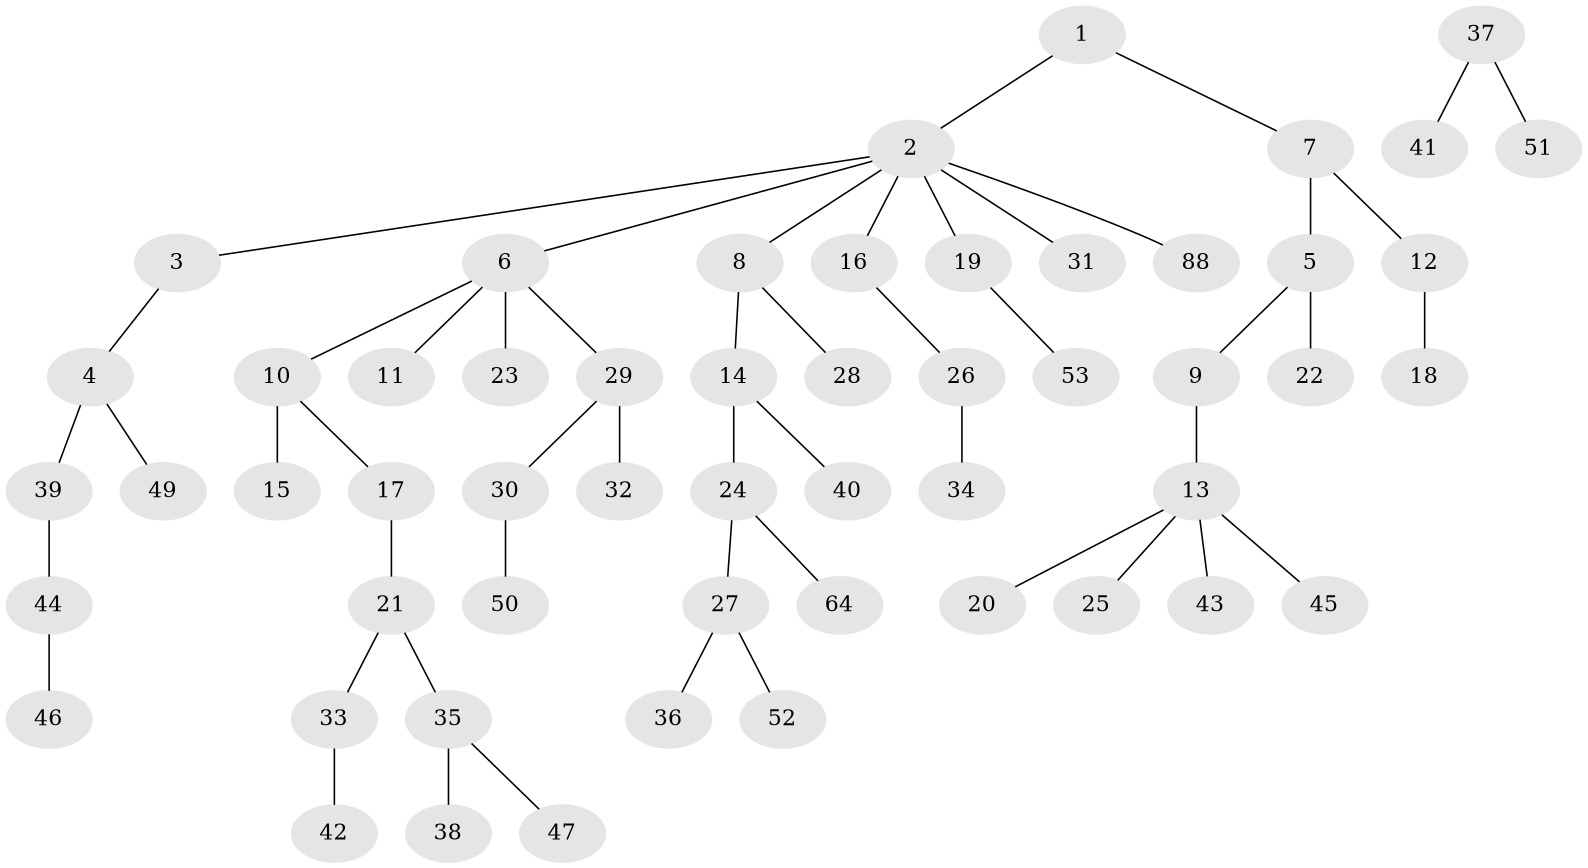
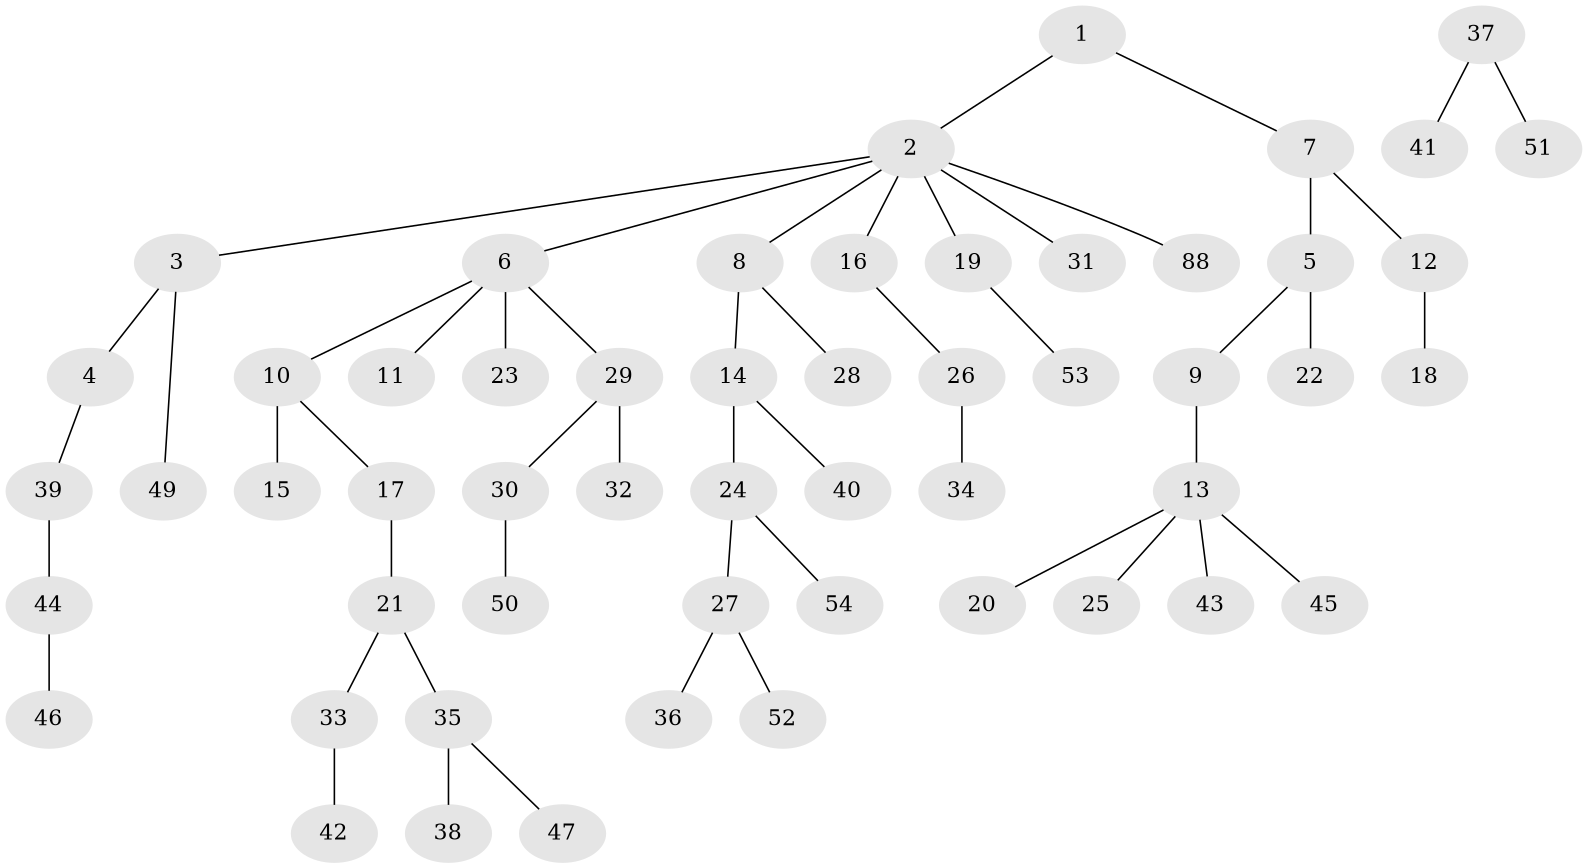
(127, 434) -> (170, 377)
(840, 605) -> (840, 605)
